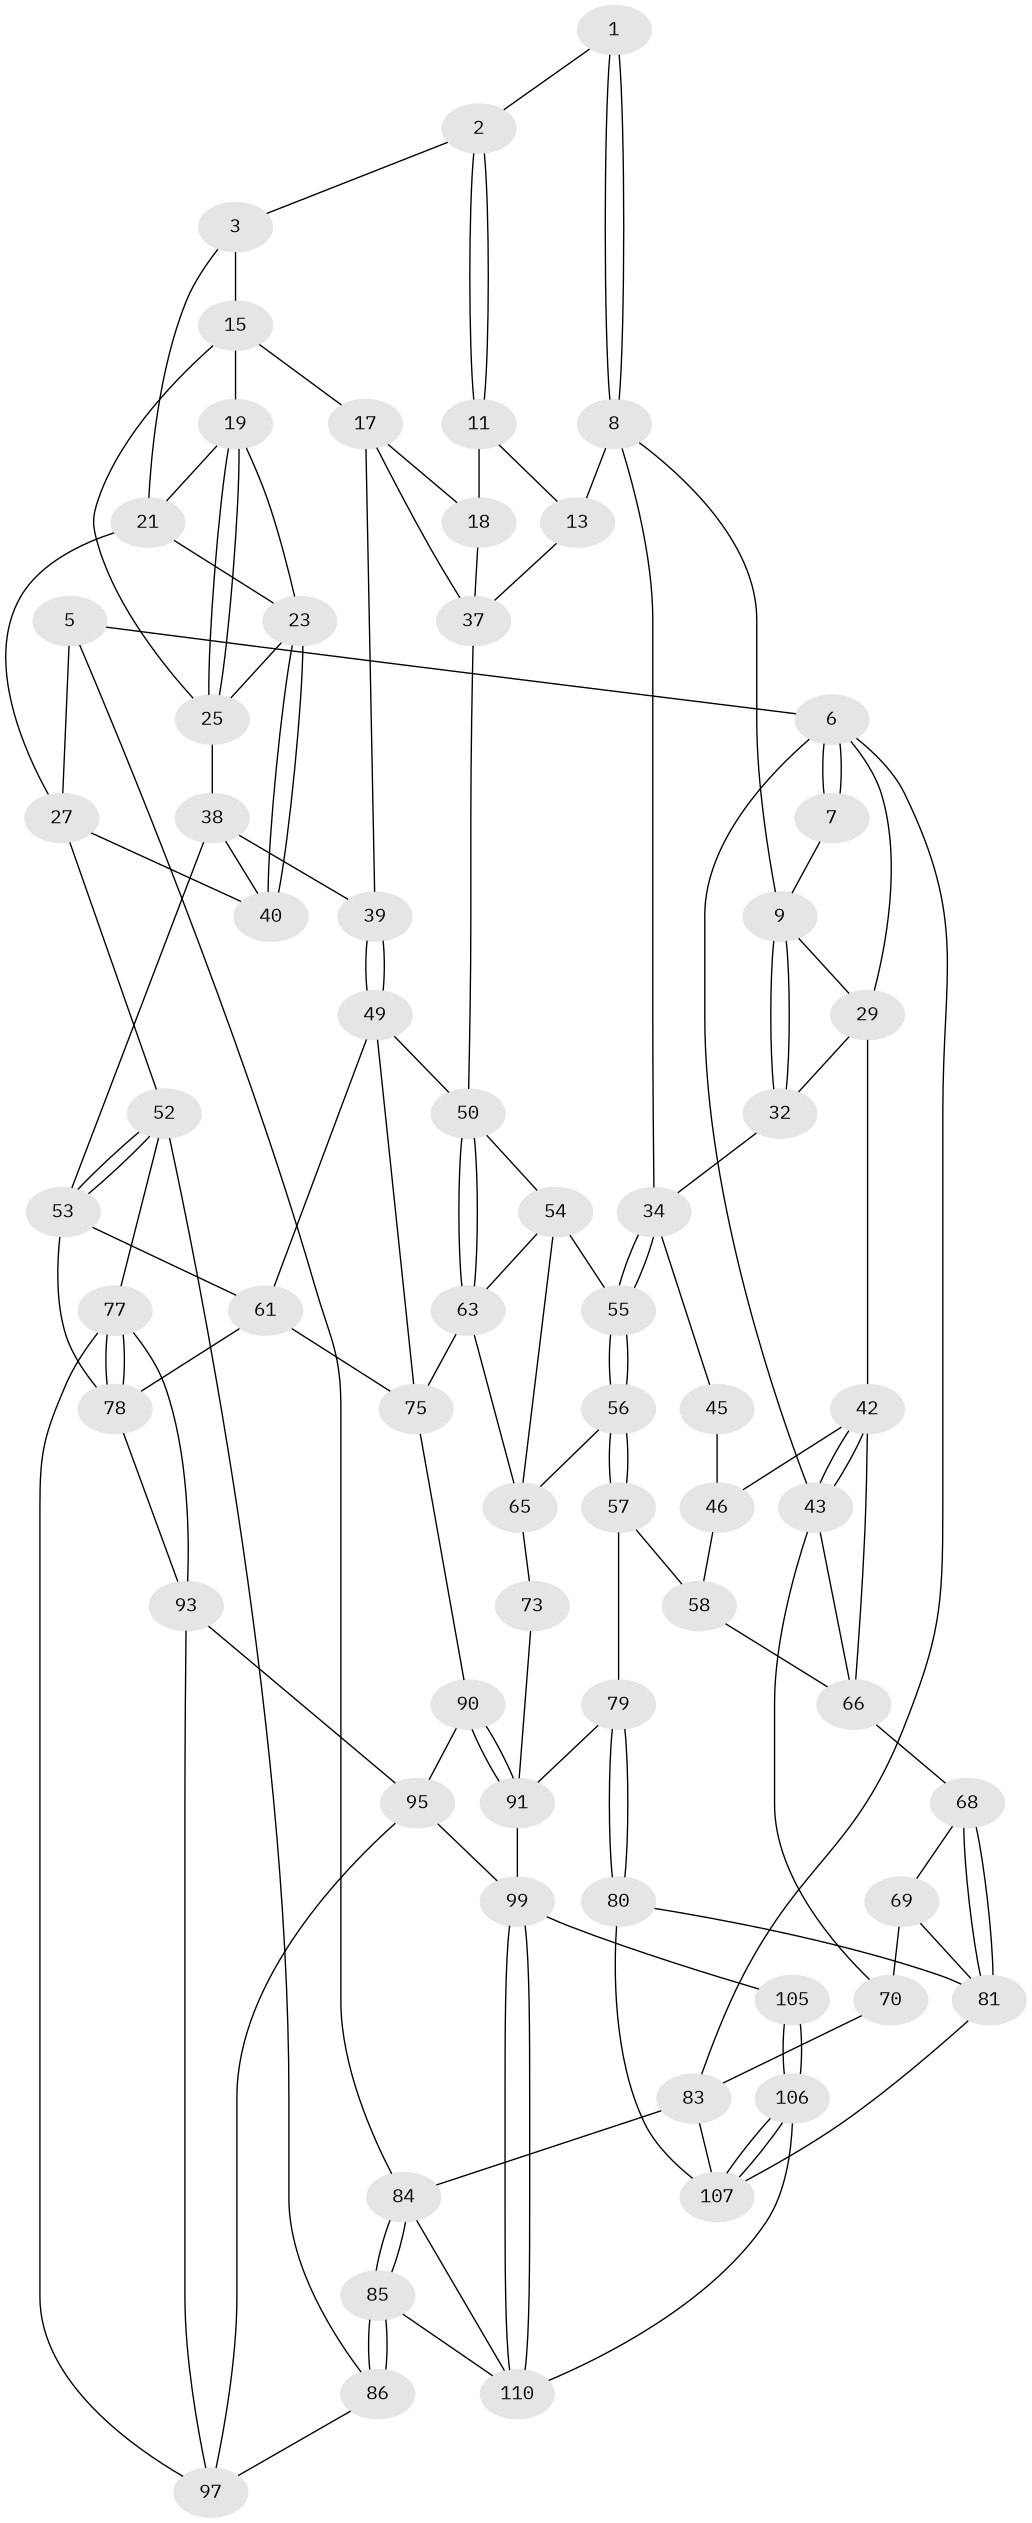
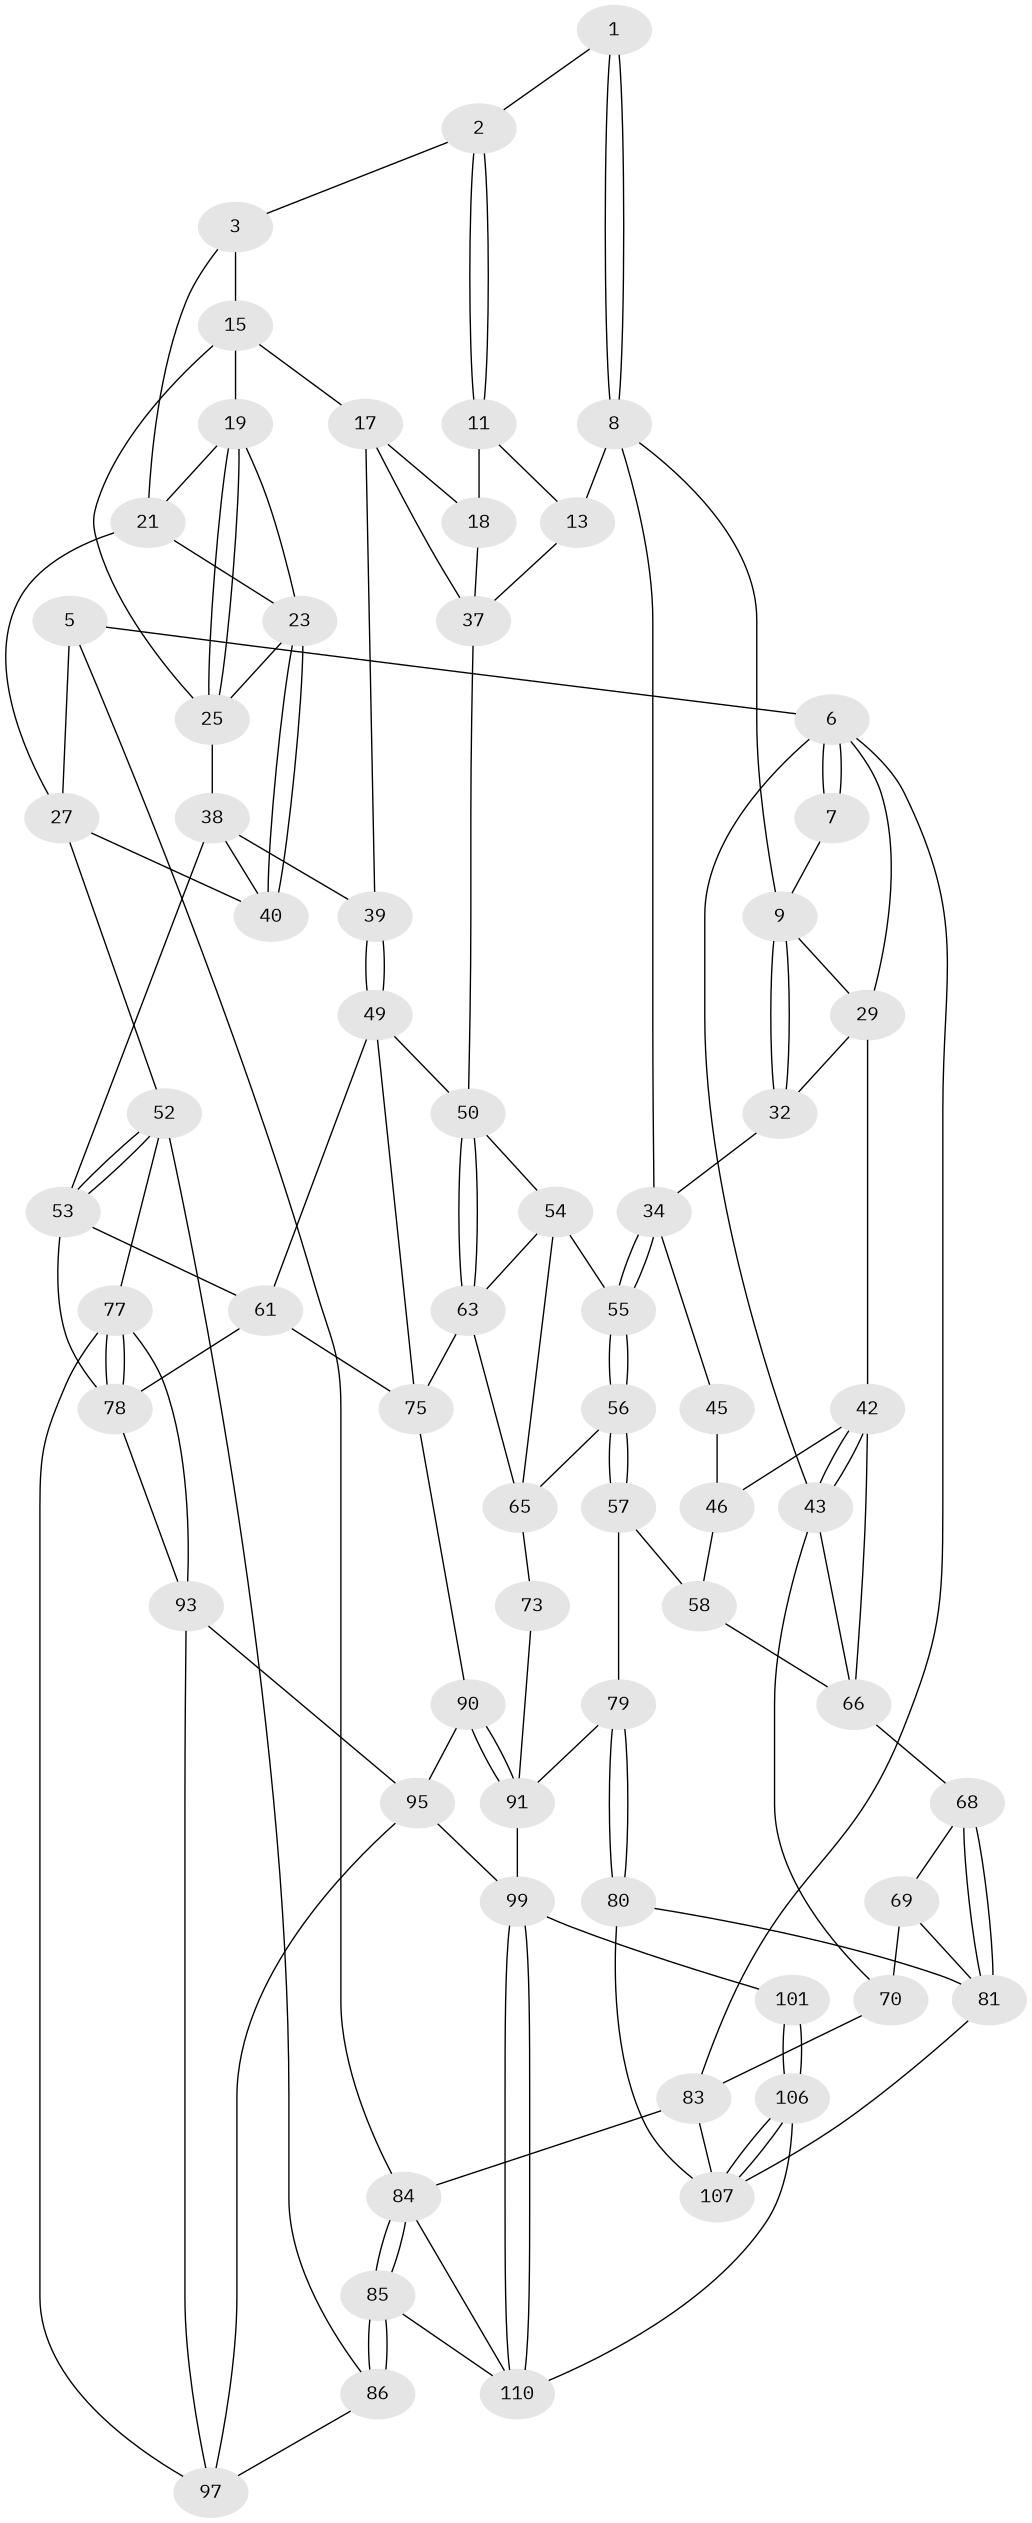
(792, 2000) -> (792, 2000)
